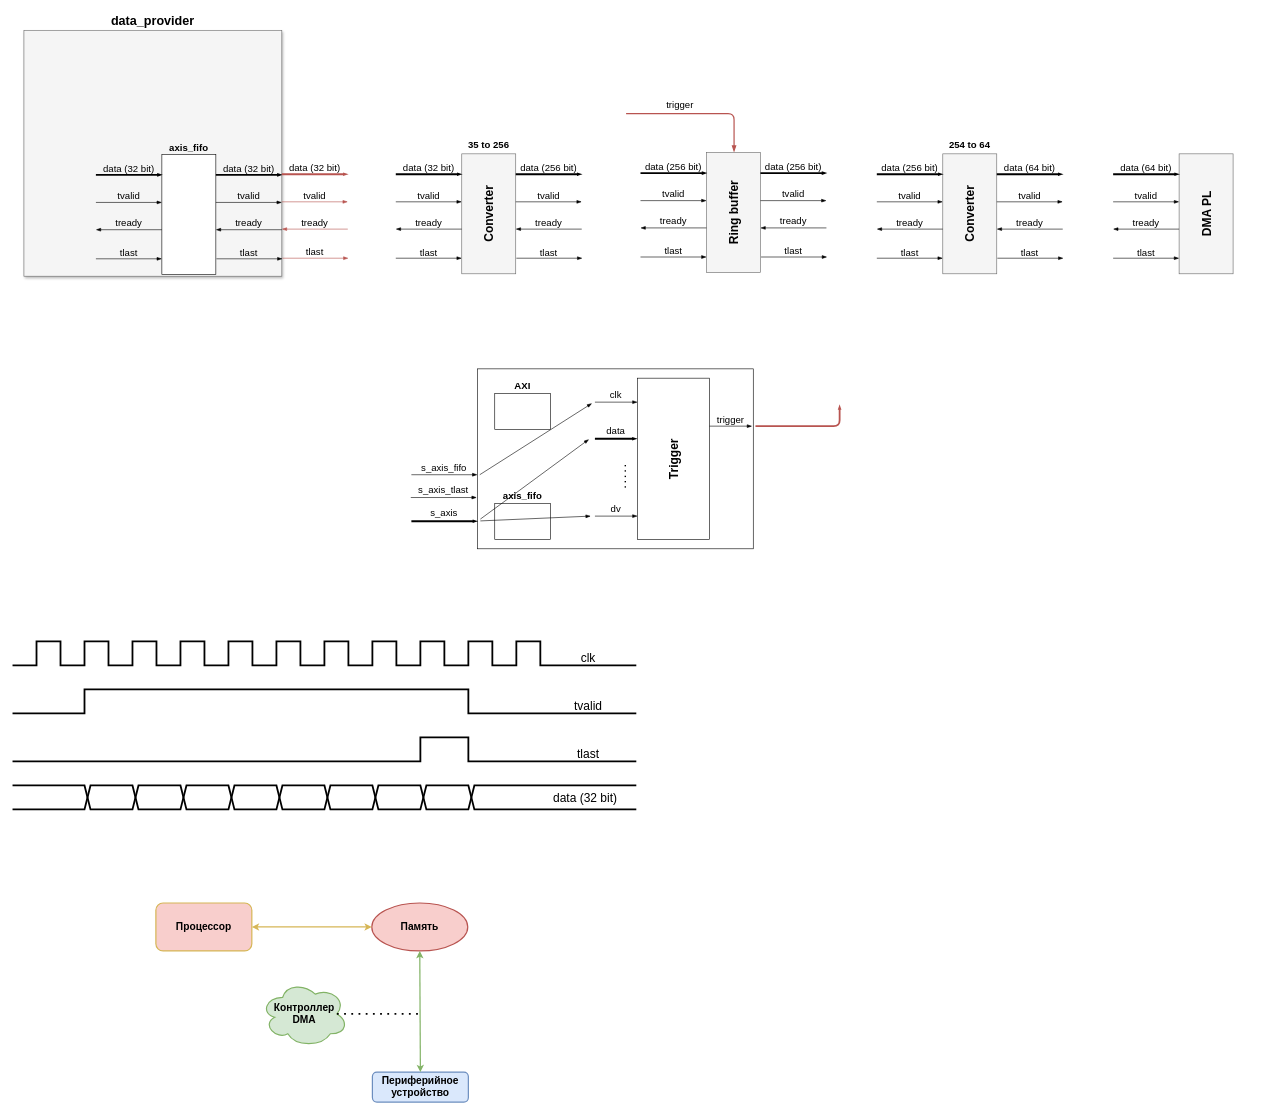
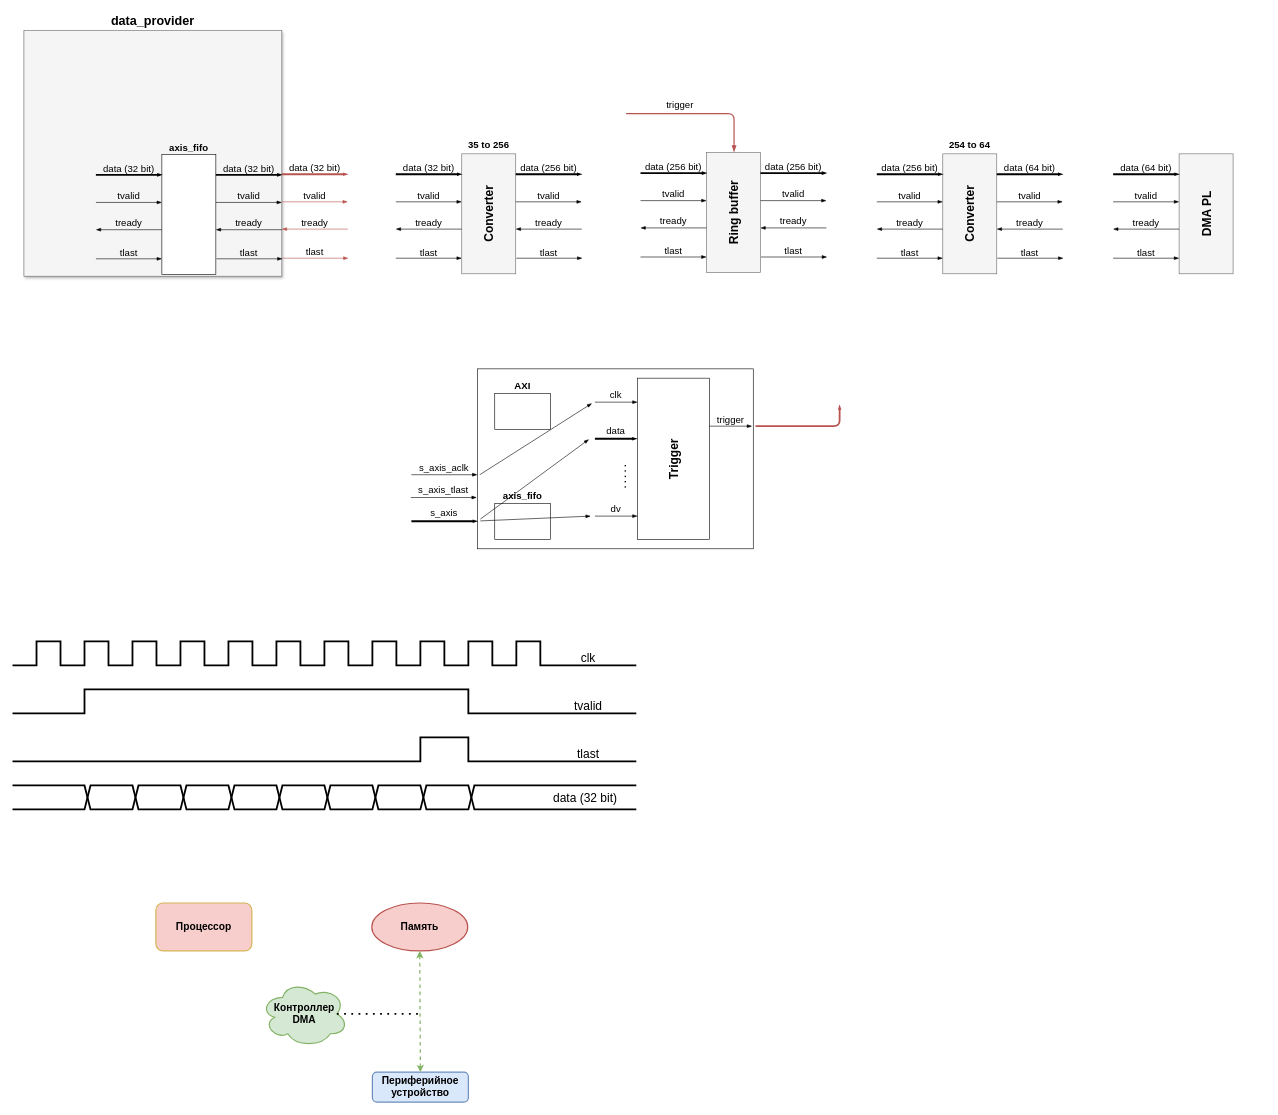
(444, 468) -> (444, 468)
(312, 927) -> none
(420, 1010) -> (420, 1010)
